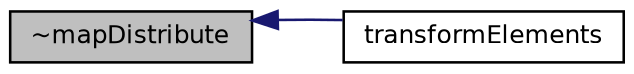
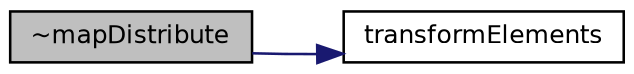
(310, 20) -> (285, 54)
